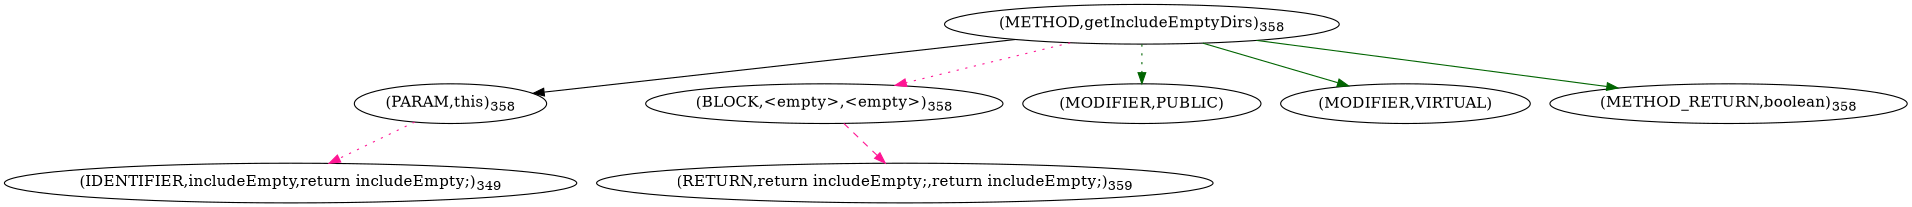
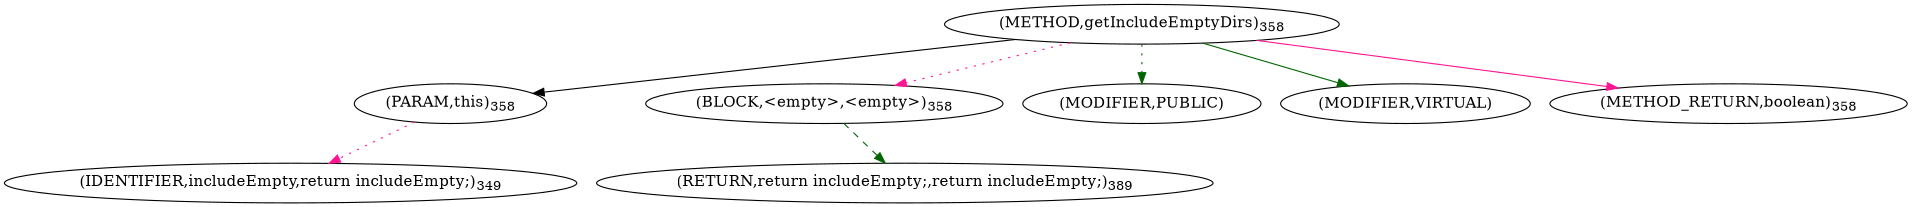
(1432, 63) -> (1432, 63)
(860, 139) -> (860, 139)
(1120, 181) -> (1120, 181)
